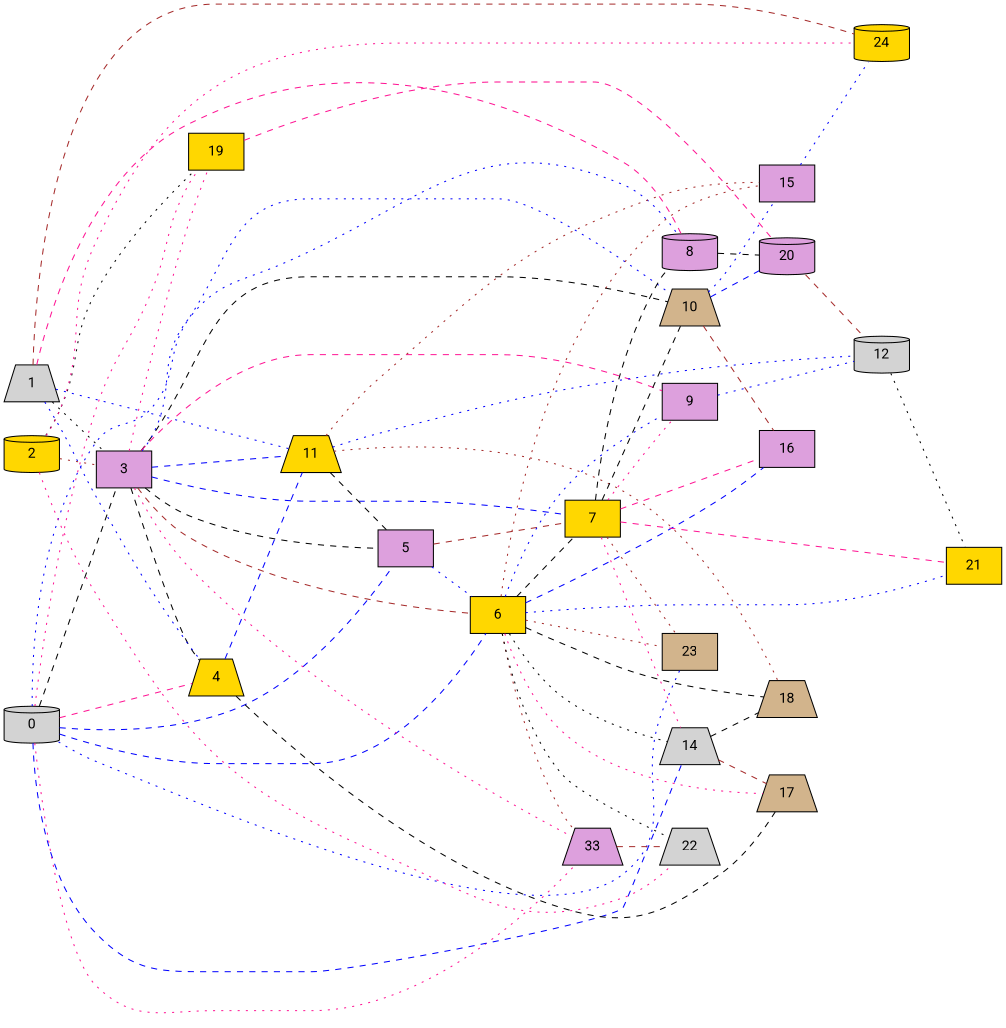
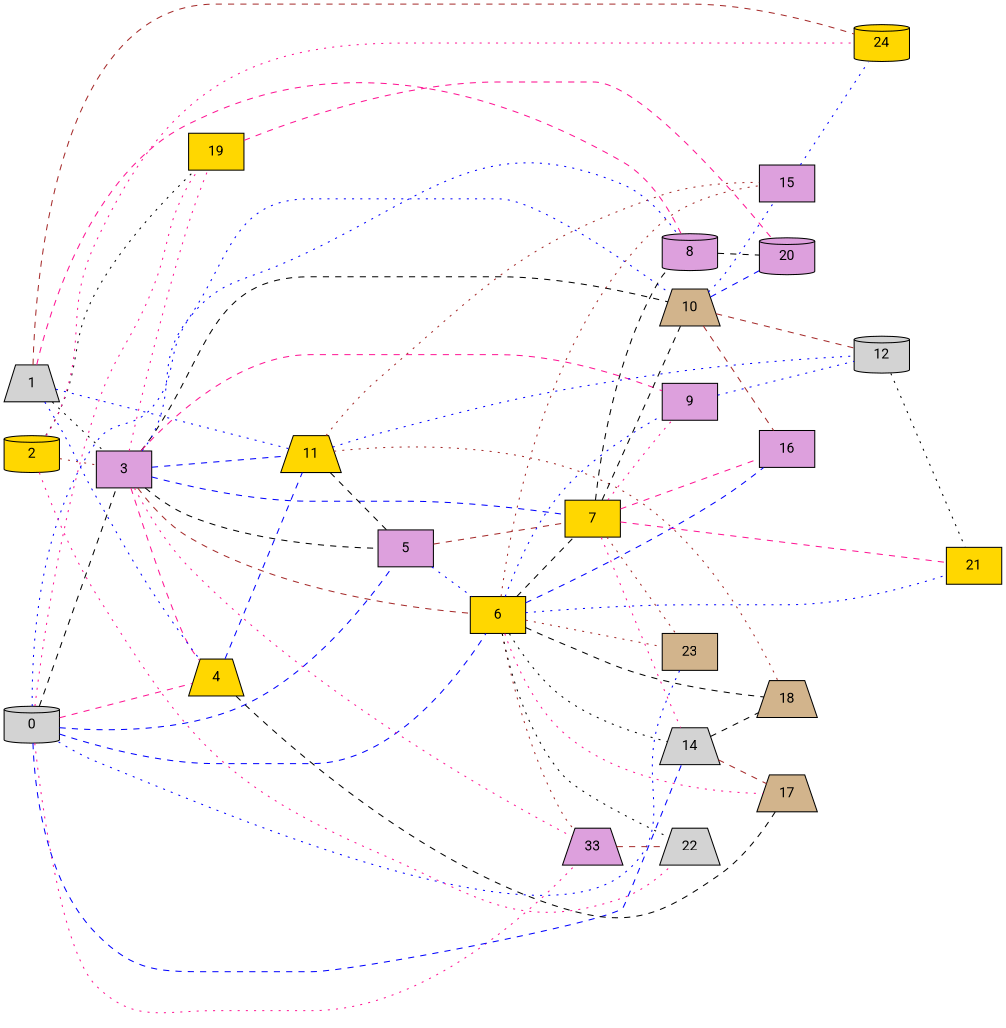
(834, 305) -> (785, 331)
(161, 576) -> (161, 576)
